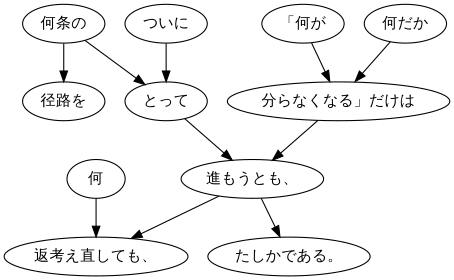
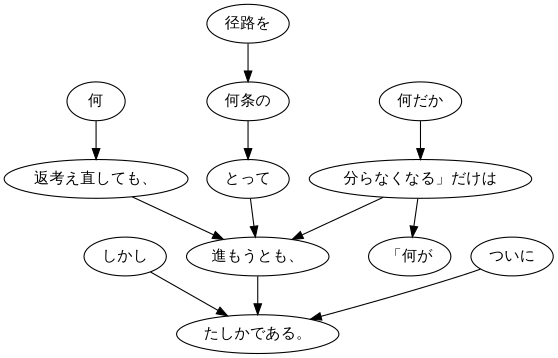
(64, 57) -> (248, 57)
(166, 57) -> (401, 294)
(318, 57) -> (416, 212)
(180, 215) -> (173, 216)
none -> (125, 257)
